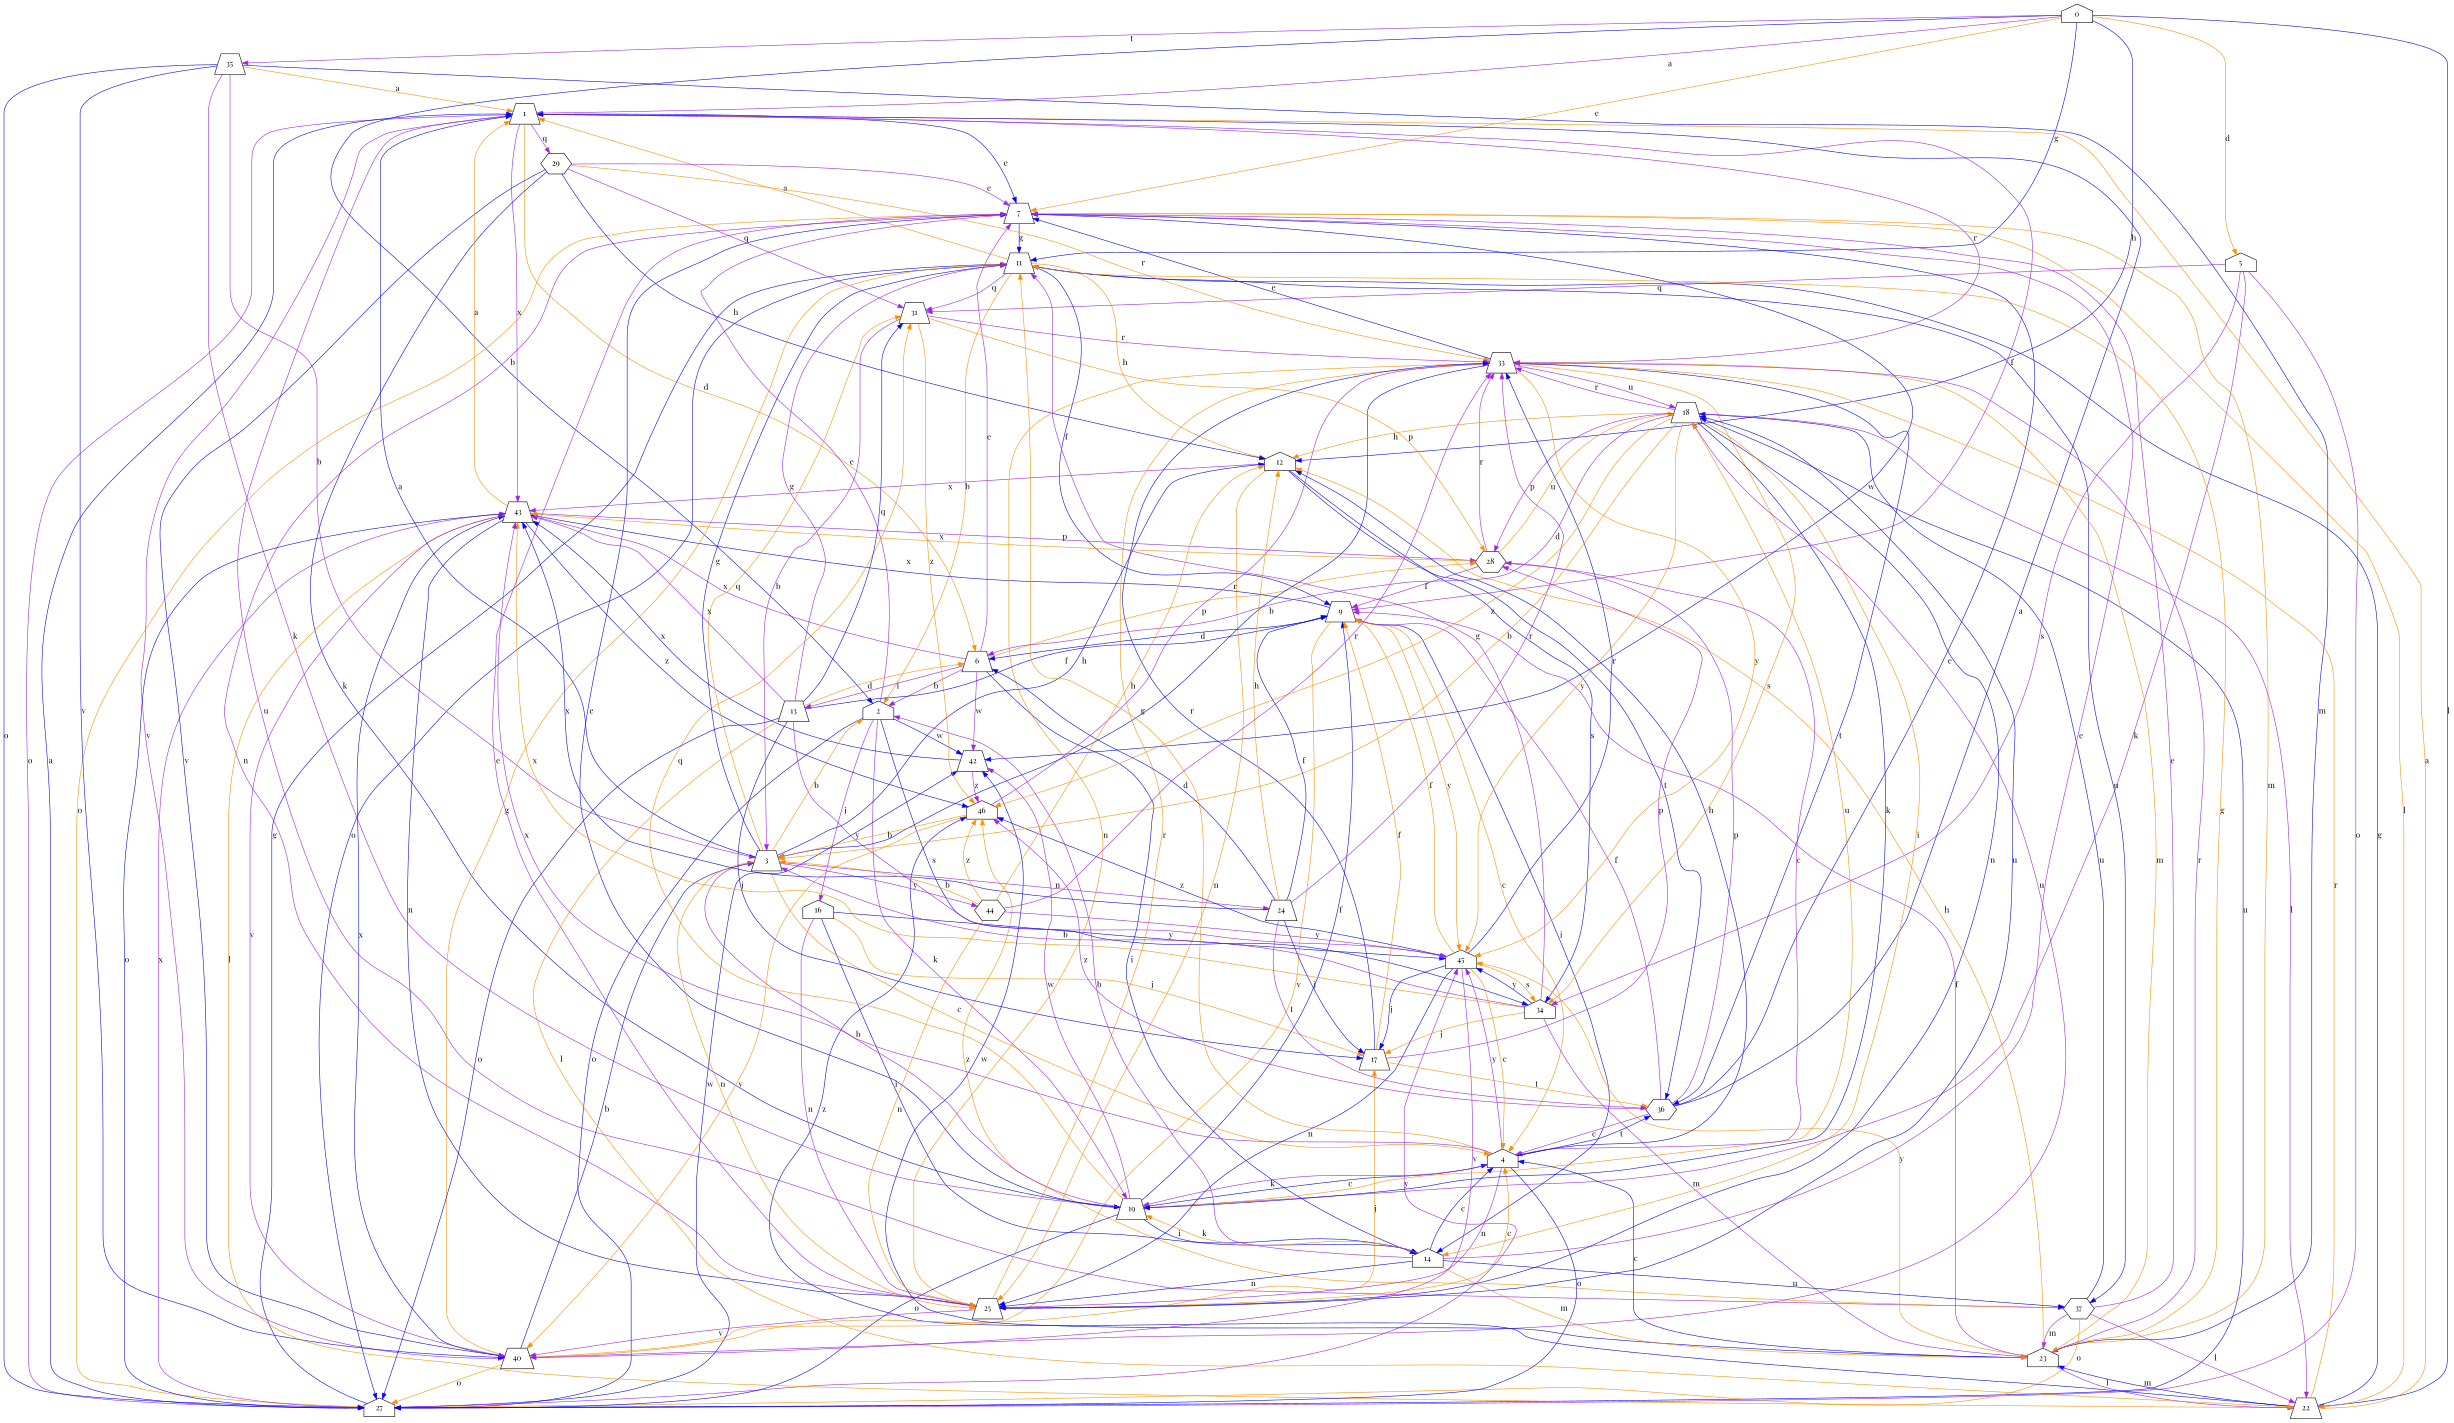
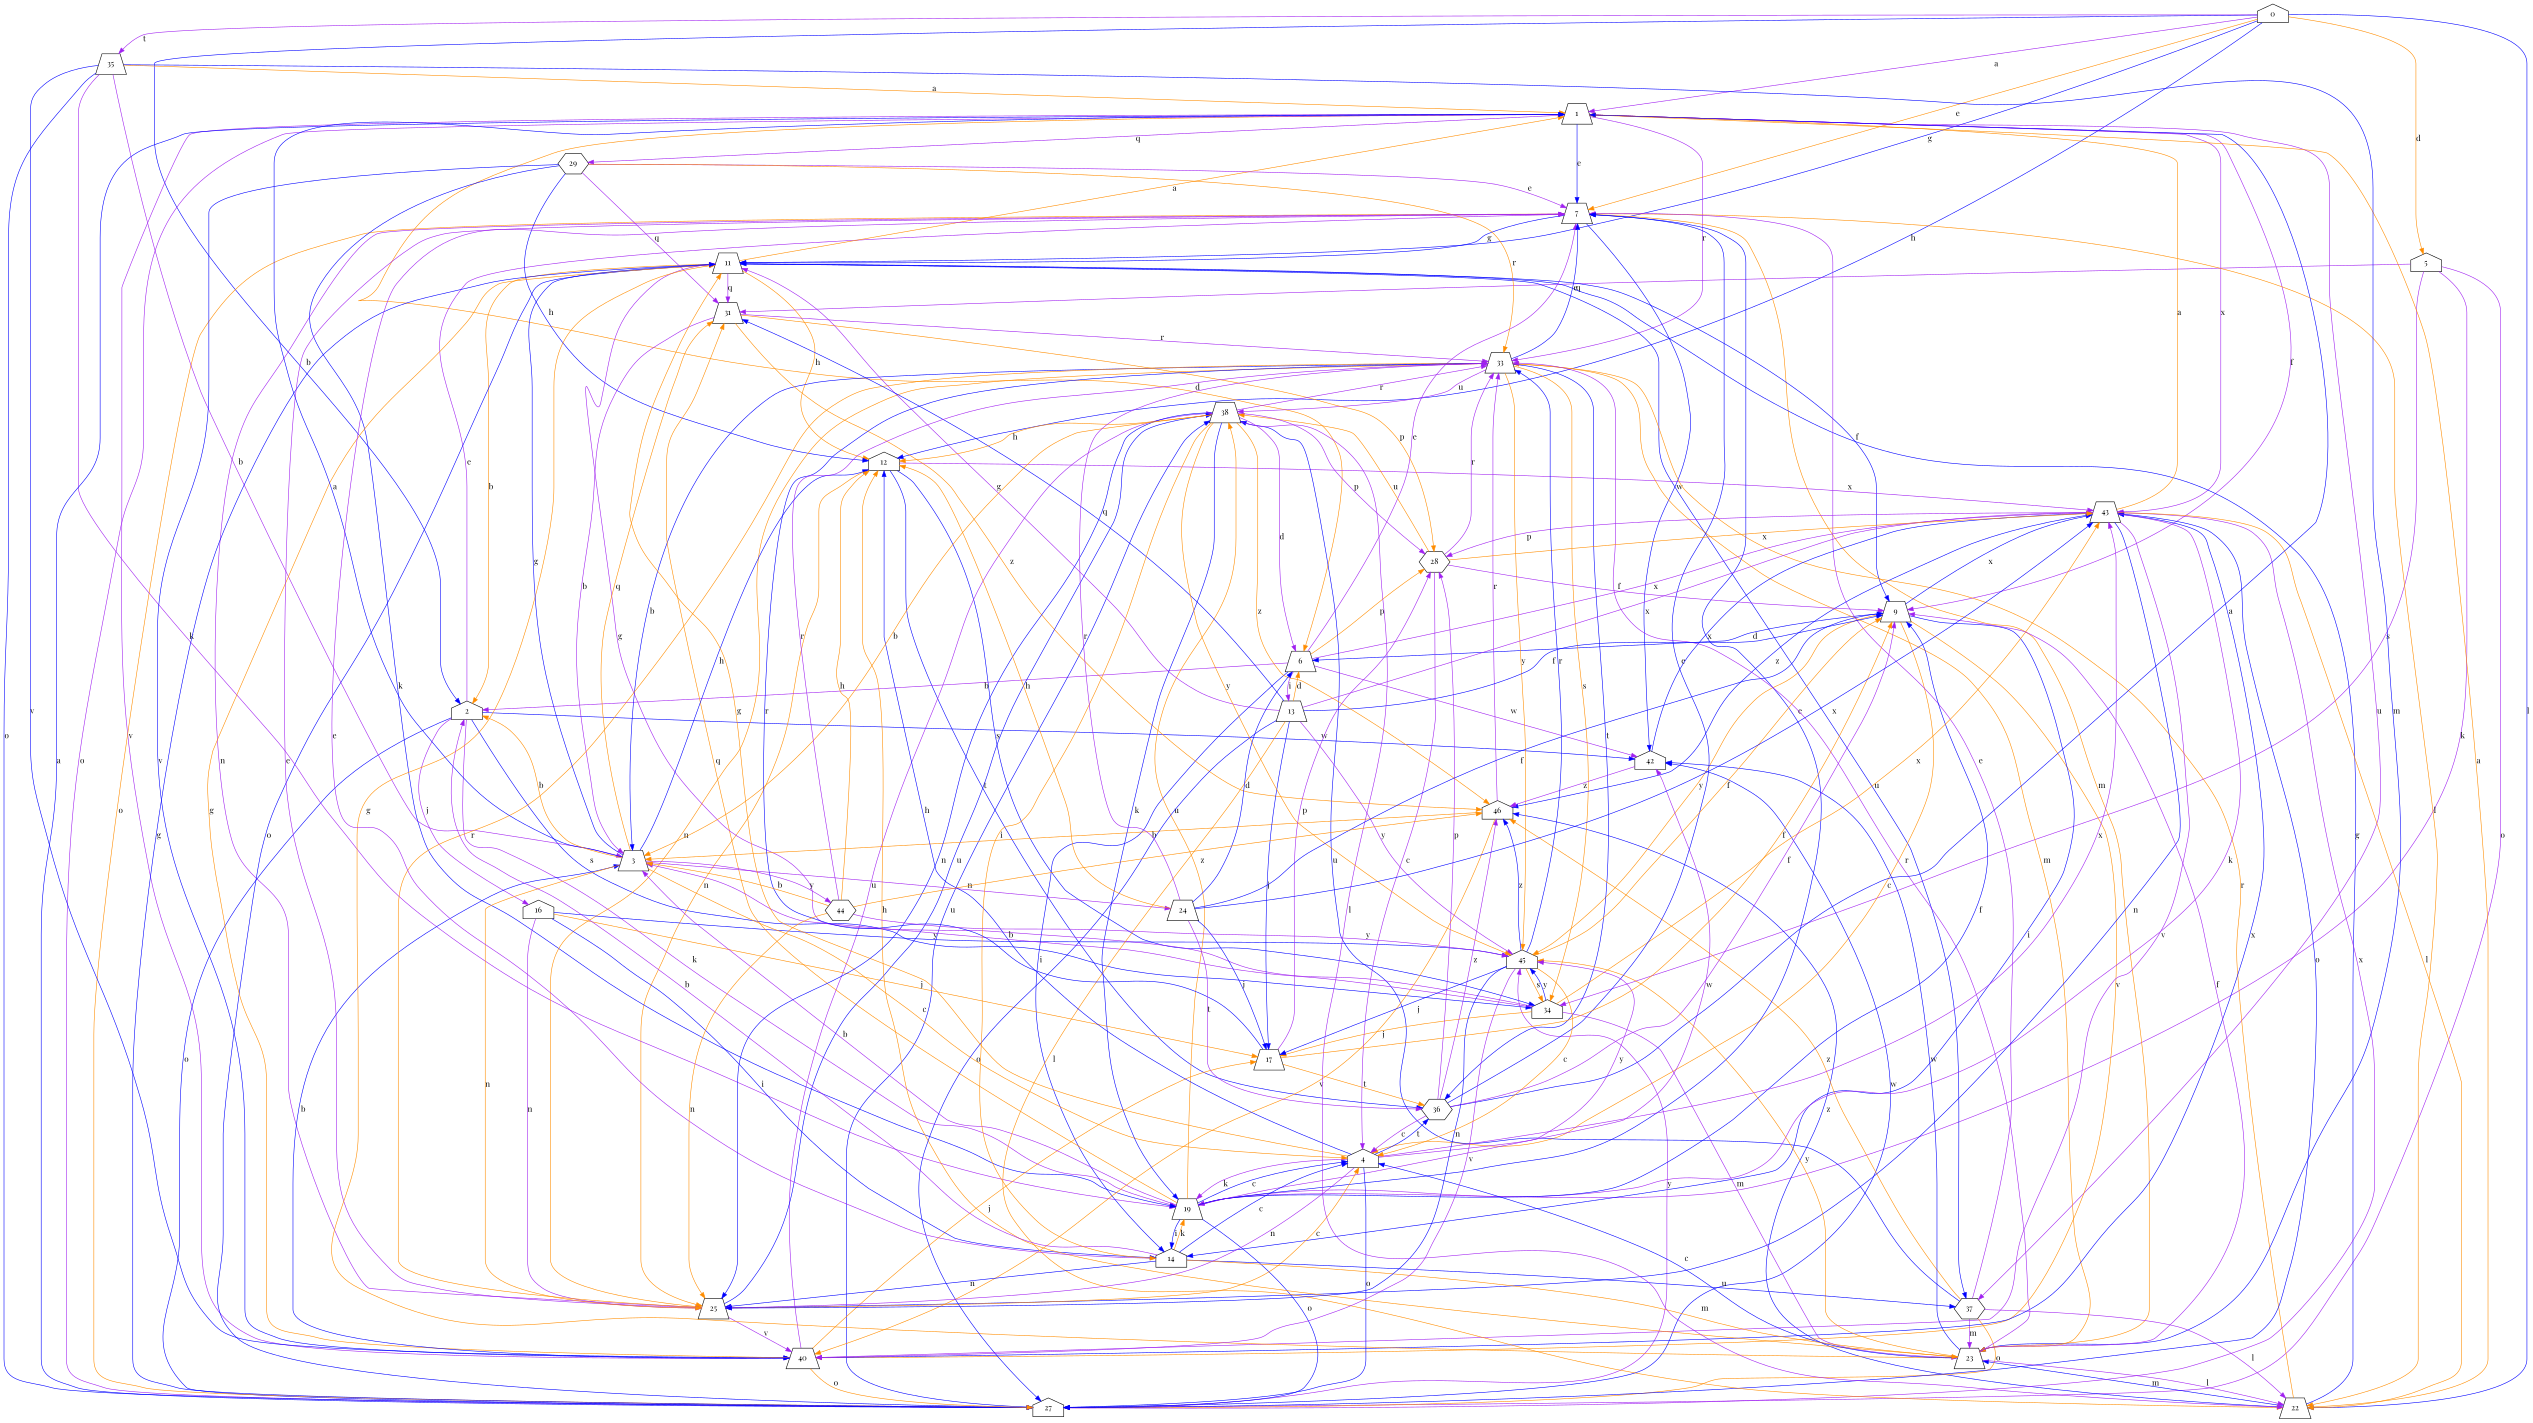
(1686, 413) -> (1225, 413)
(973, 761) -> (1650, 761)
none -> (1938, 1080)
(2043, 1358) -> (1970, 1358)
